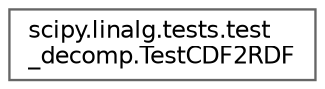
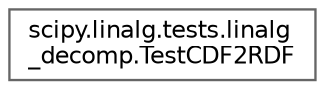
(162, 45) -> (162, 45)
